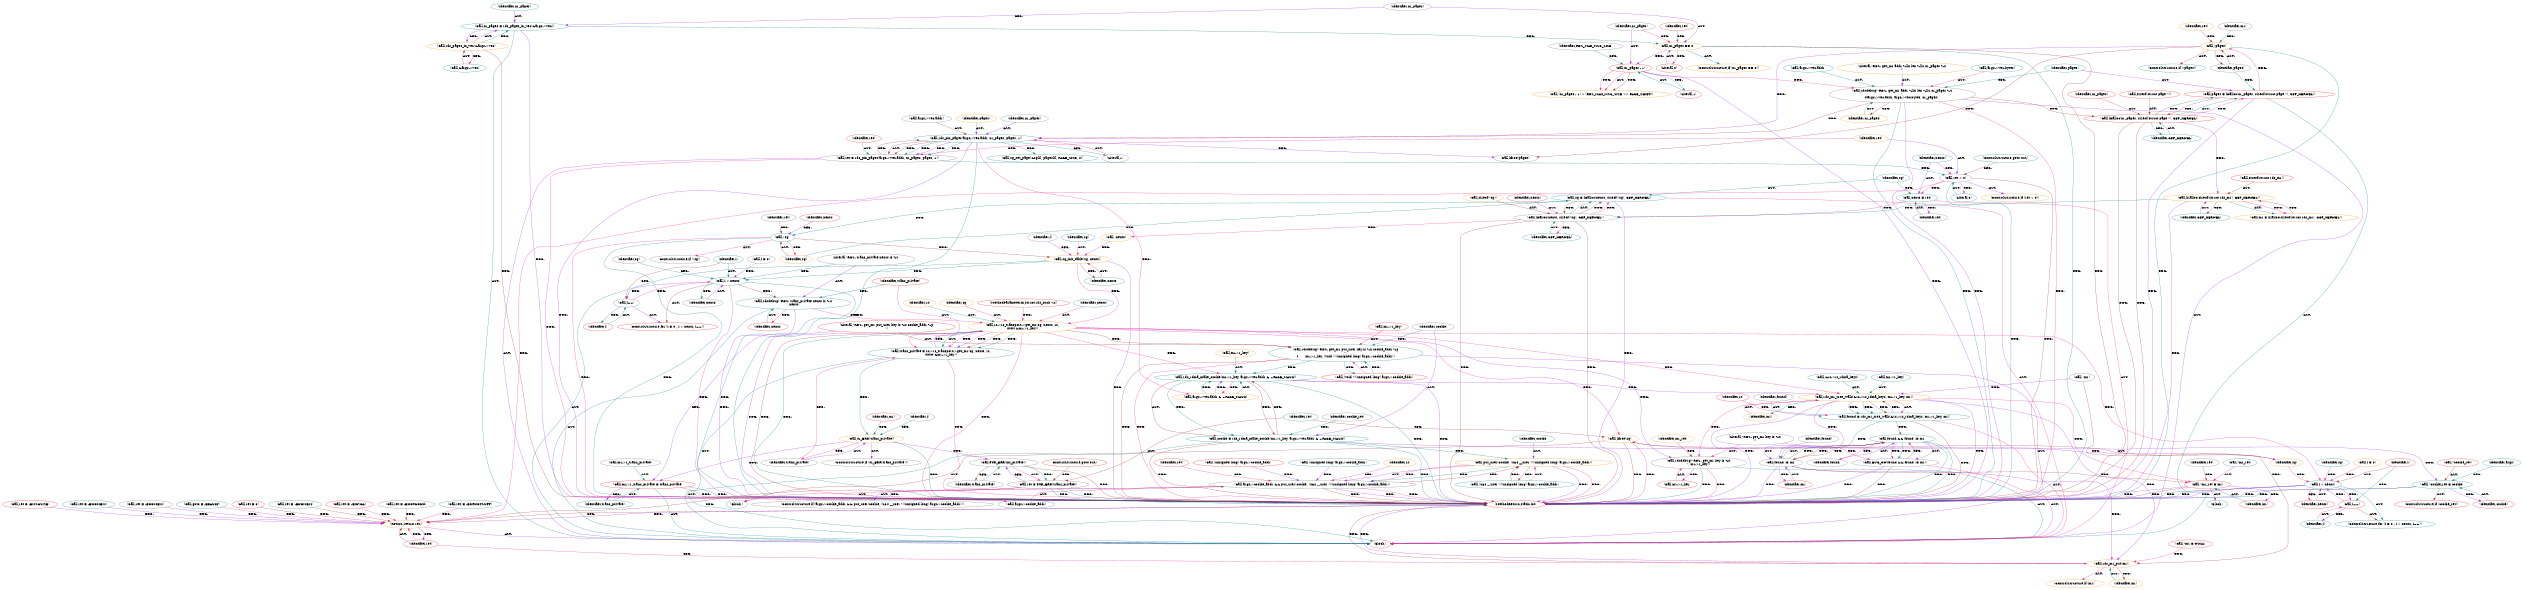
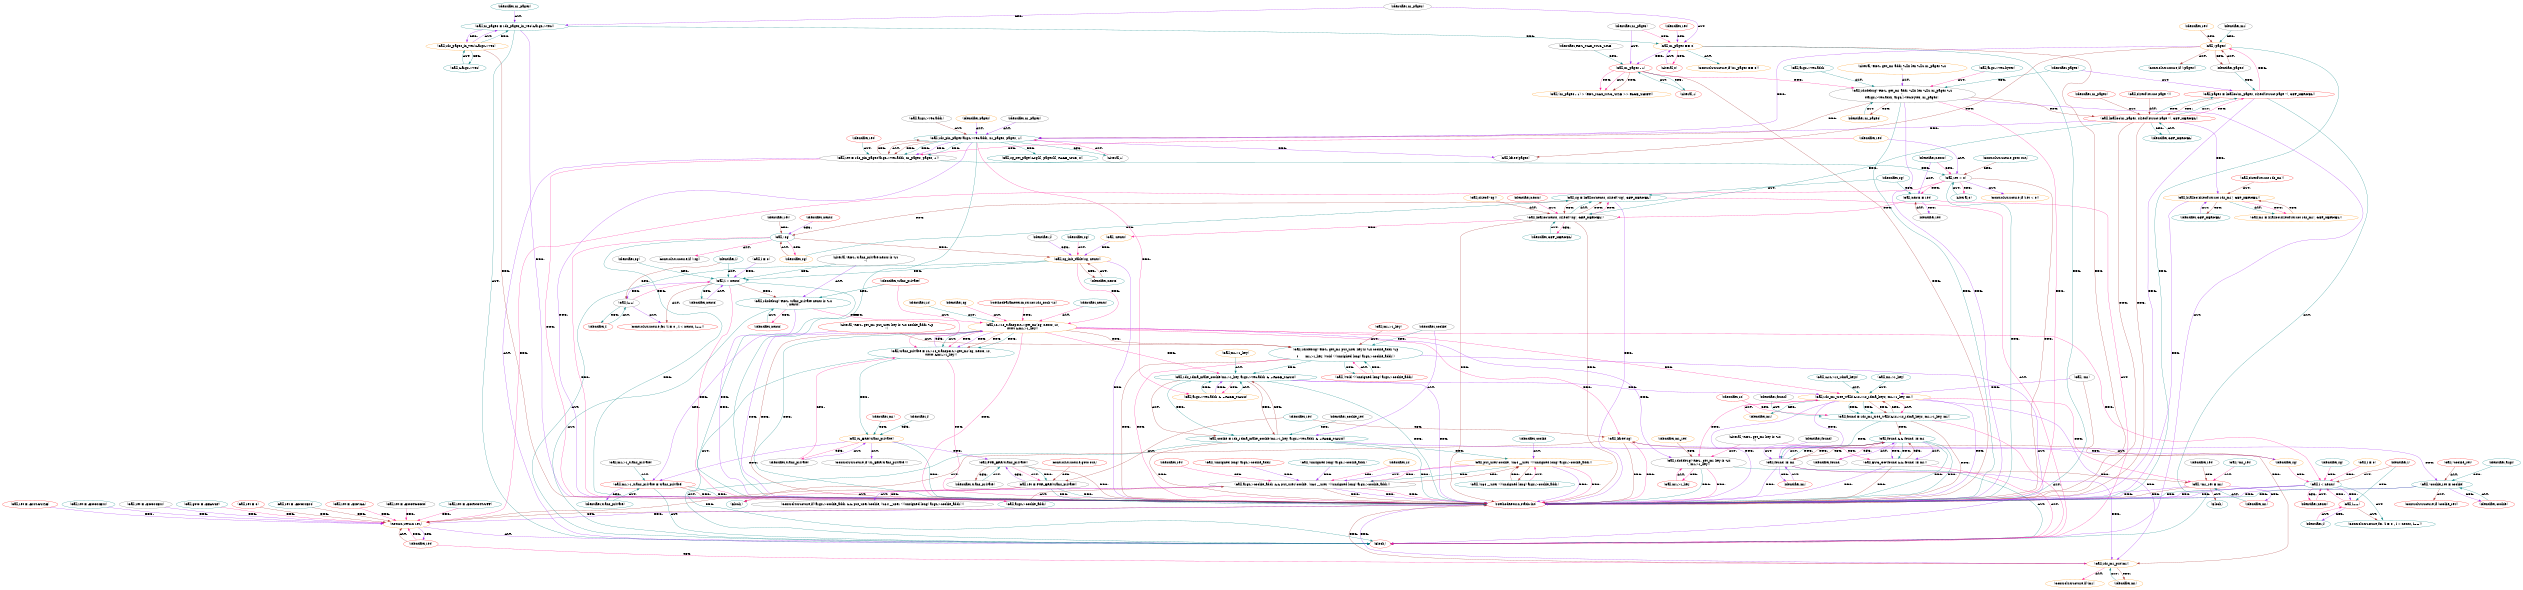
(473, 56) -> (473, 56)
(463, 58) -> (463, 58)
none -> (1806, 130)
(1182, 203) -> (1182, 203)
(1893, 210) -> (1855, 170)
(1984, 408) -> (1984, 408)
(1004, 463) -> (1004, 463)
(2190, 544) -> none
